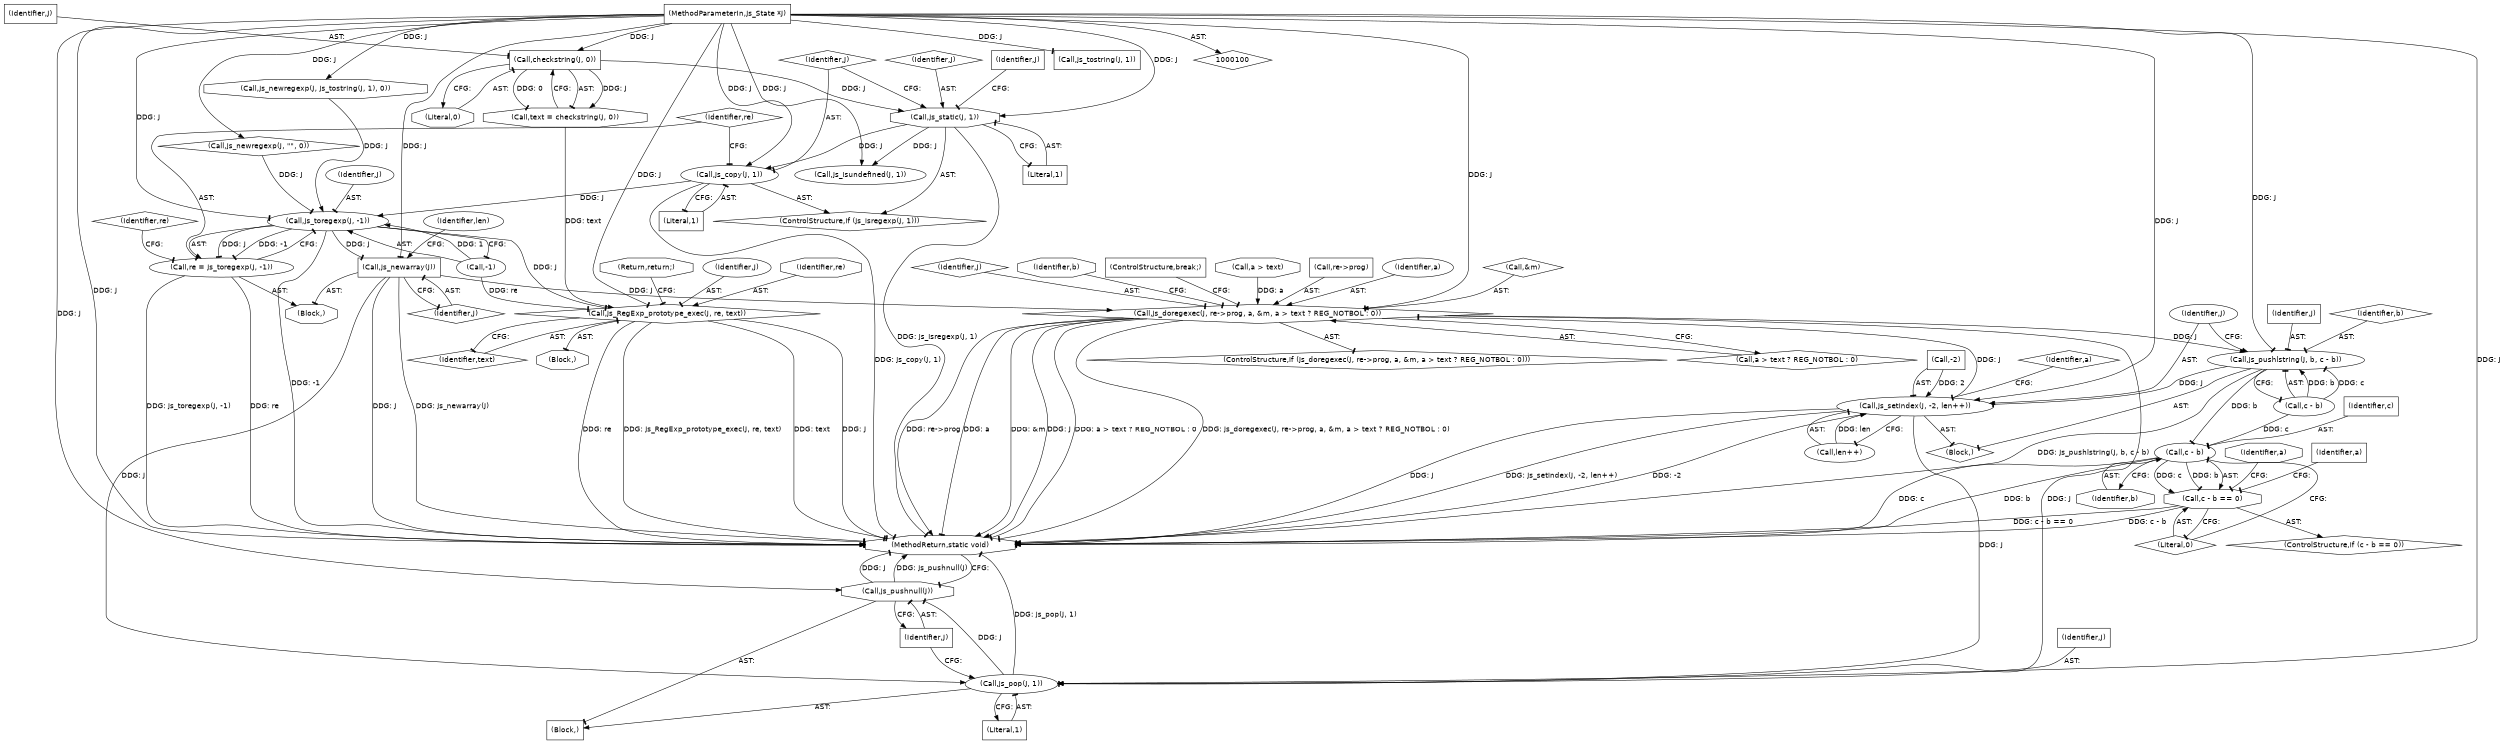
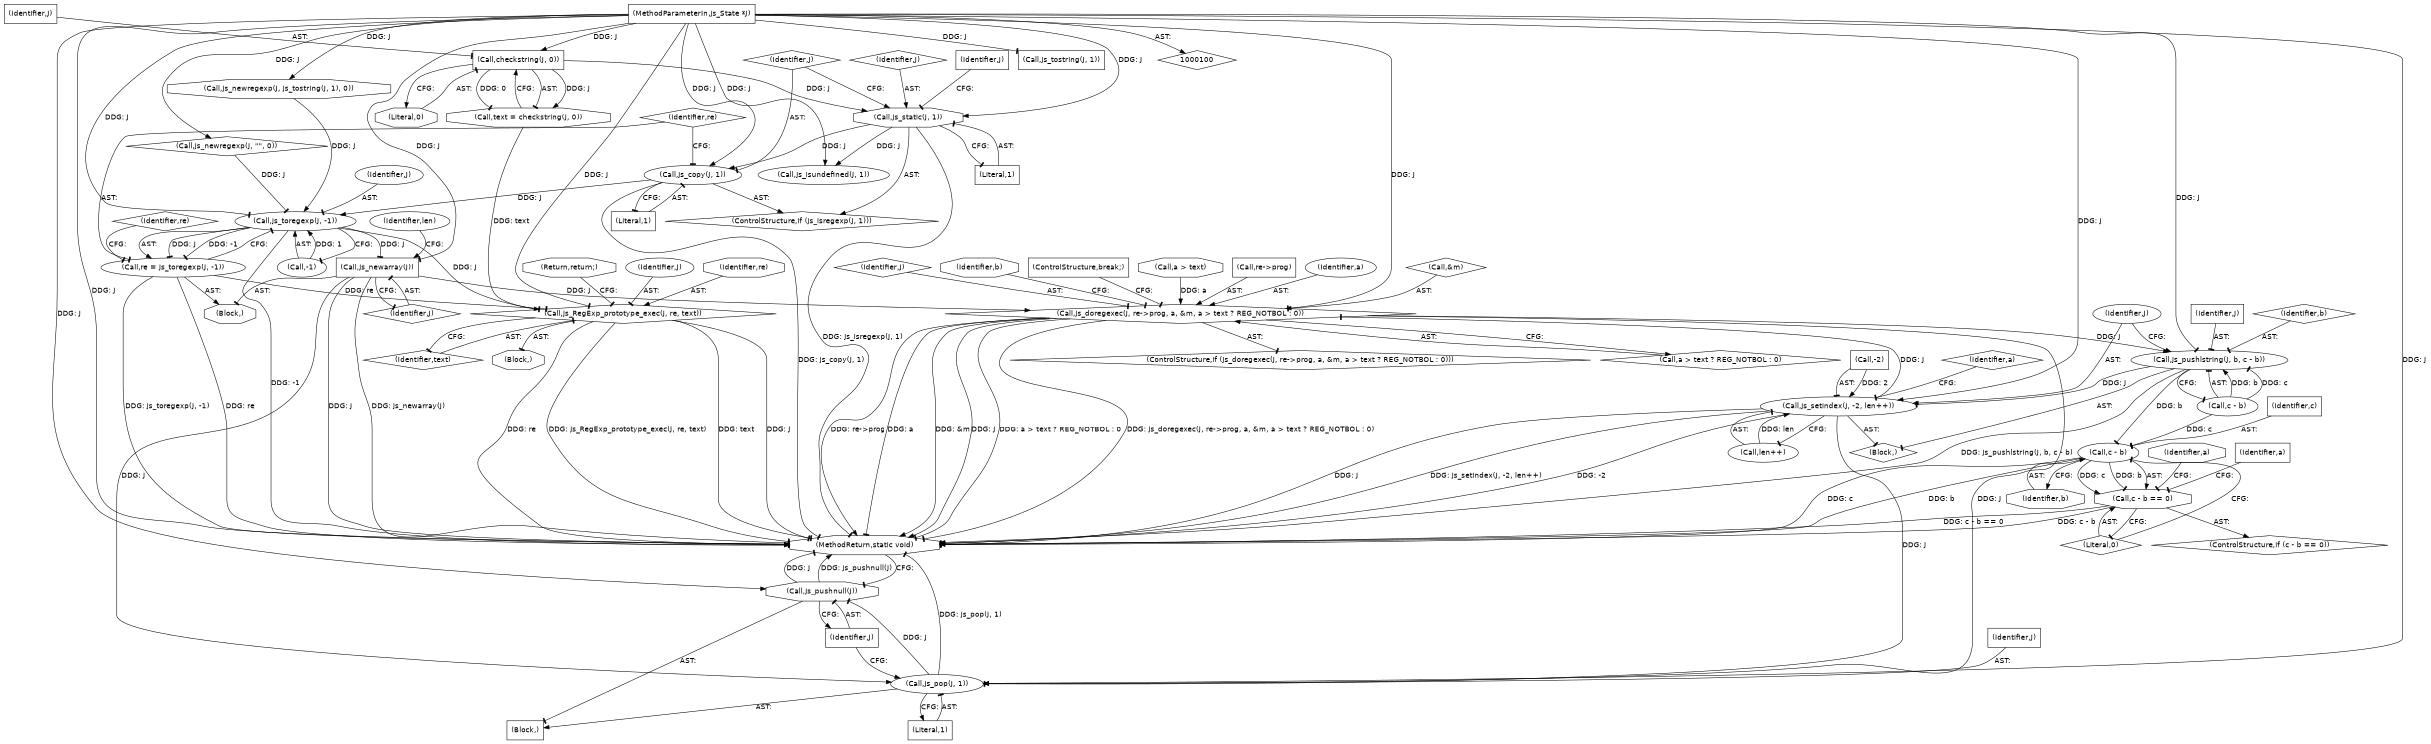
(528, 303) -> (371, 297)
